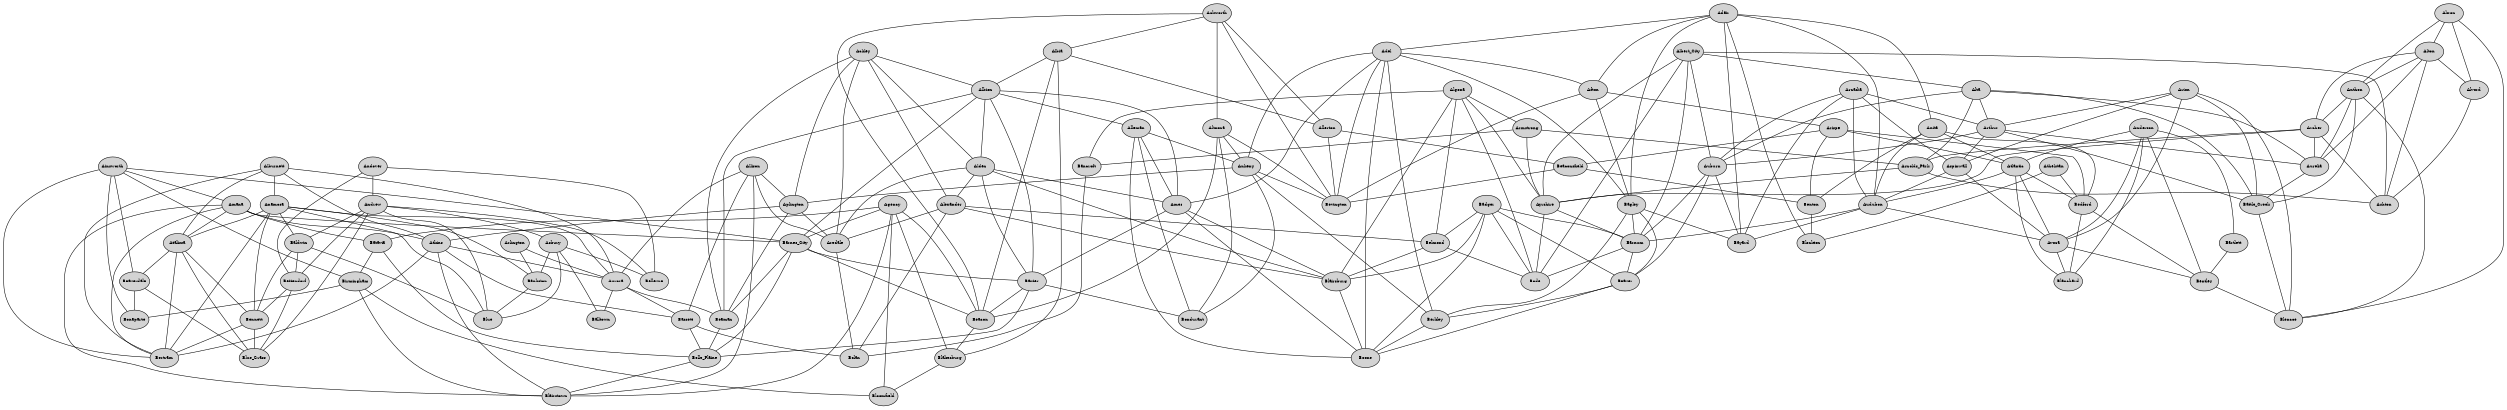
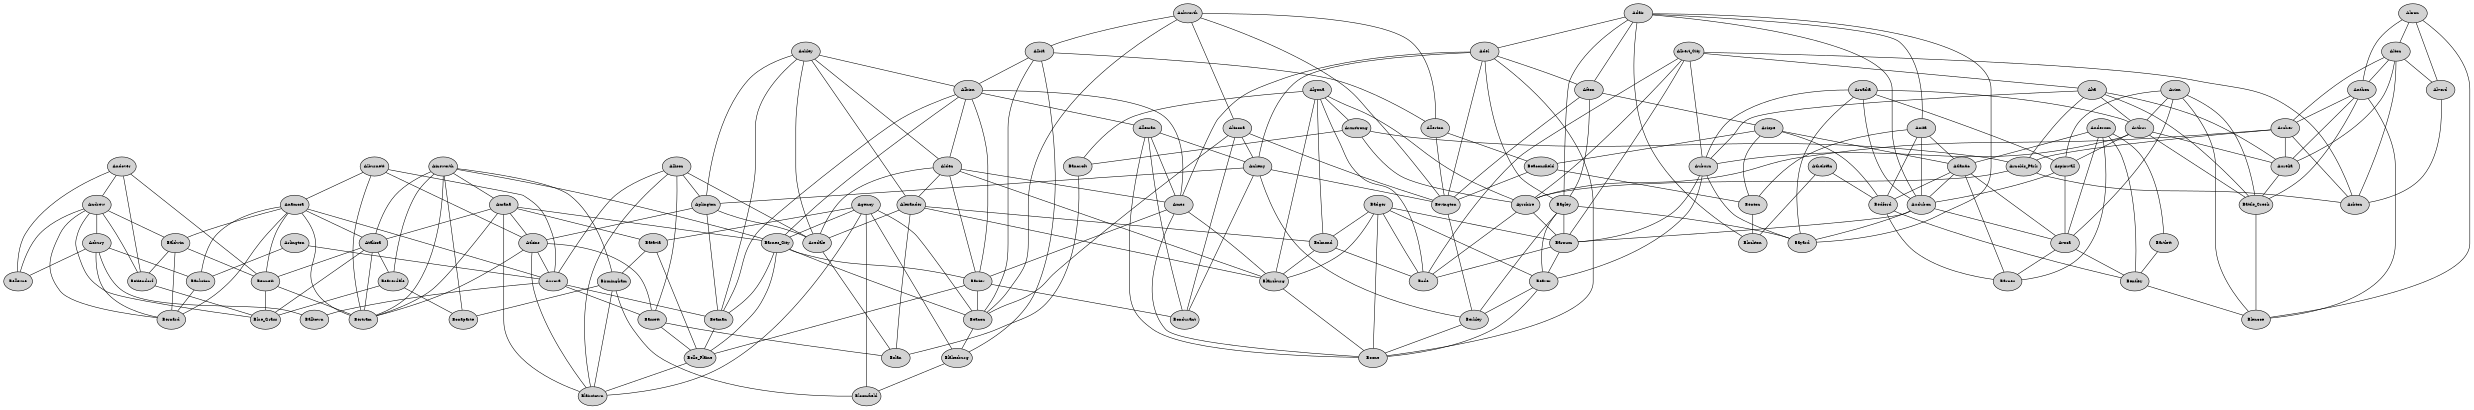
(1404, 187) -> (1460, 262)
(219, 194) -> (395, 195)
(2068, 281) -> (2008, 281)
(273, 302) -> (194, 224)
(488, 320) -> (171, 320)
